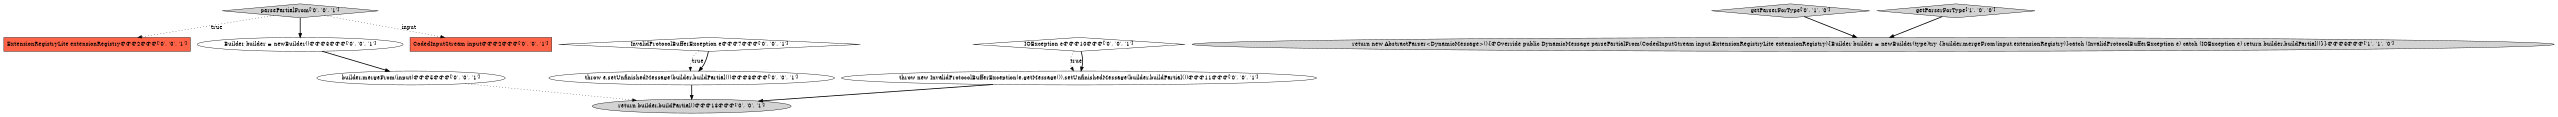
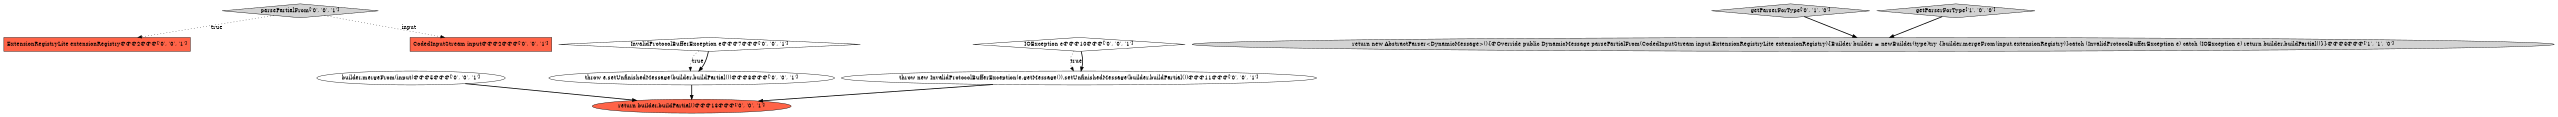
(300, 44) -> none
(549, 92) -> (549, 92)
(692, 106) -> (692, 106)
